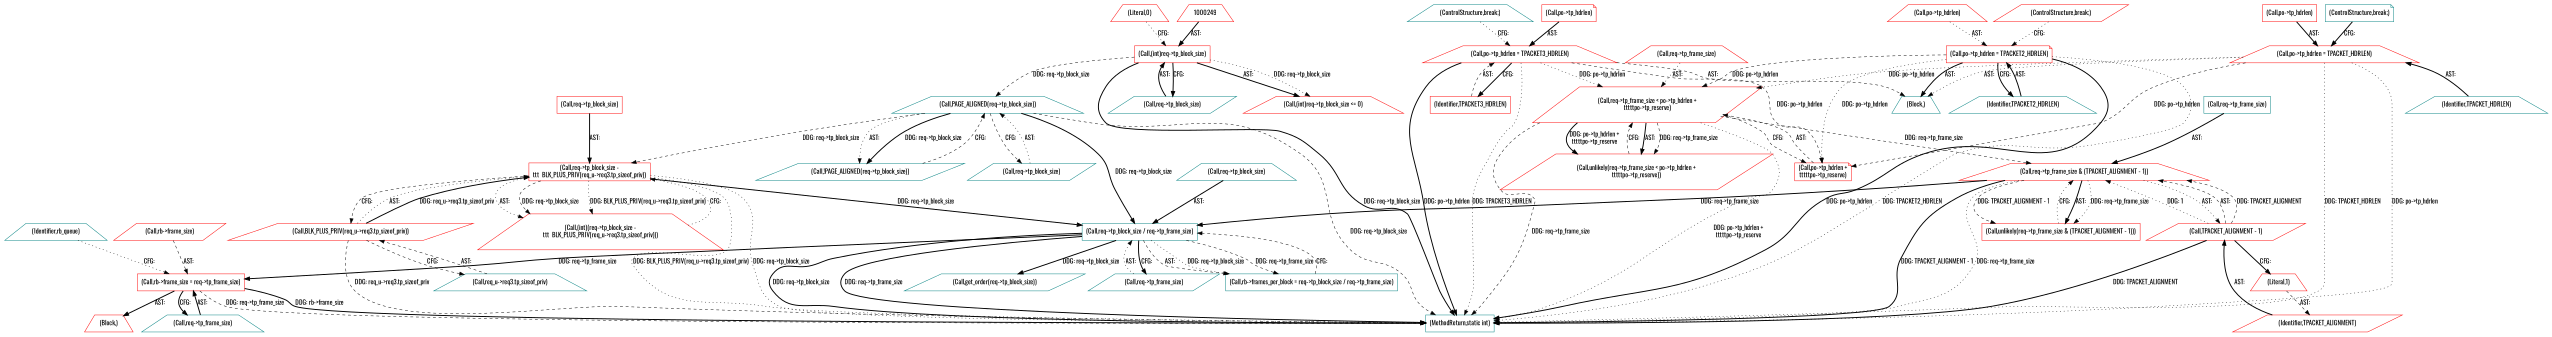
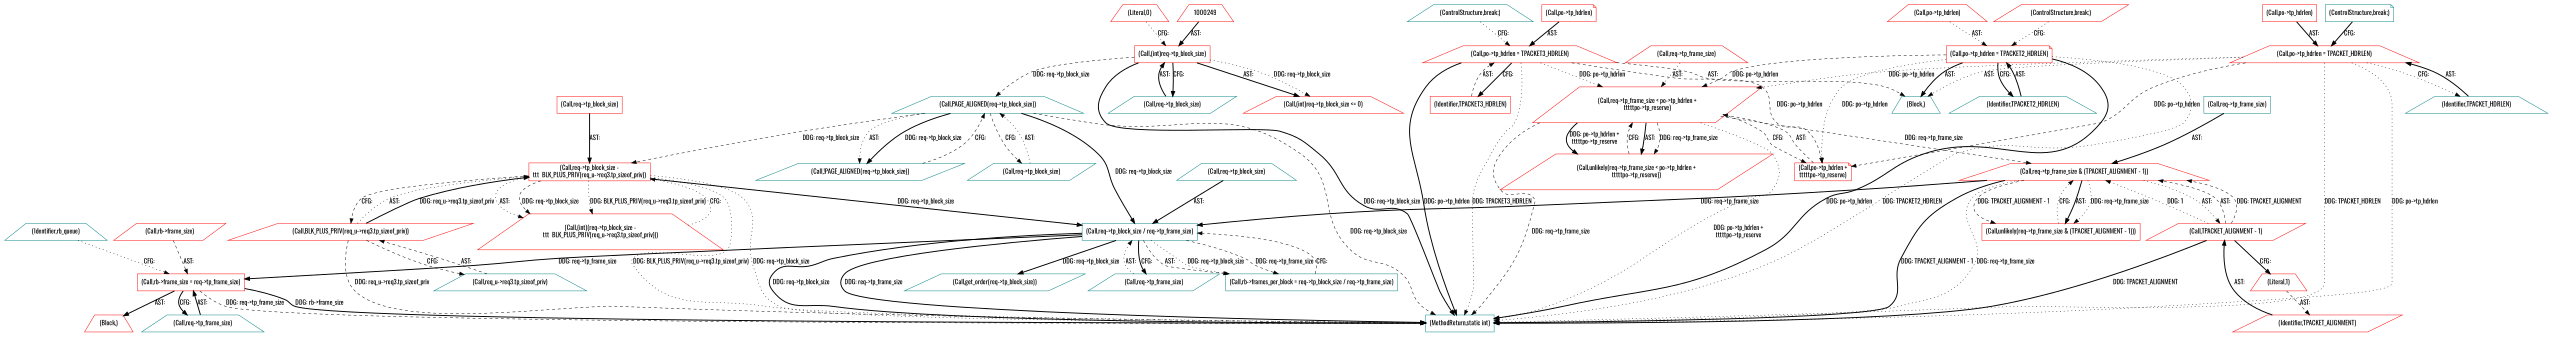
none -> (2412, 76)
